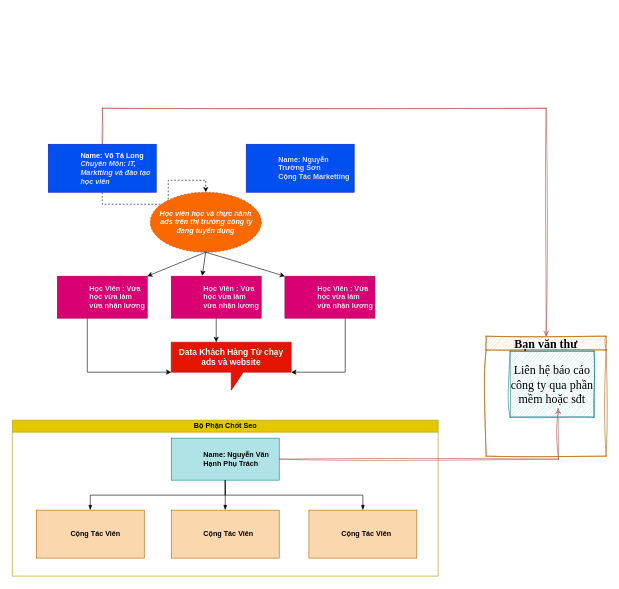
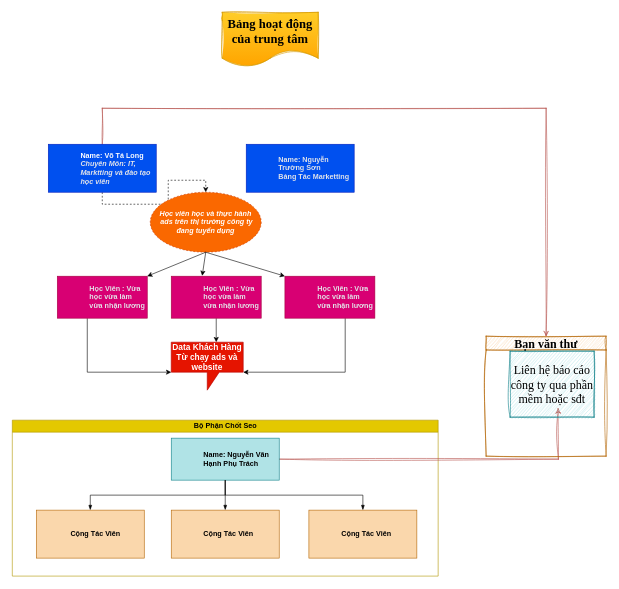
none -> (270, 39)
(317, 168) -> (317, 168)
(231, 366) -> (207, 366)
